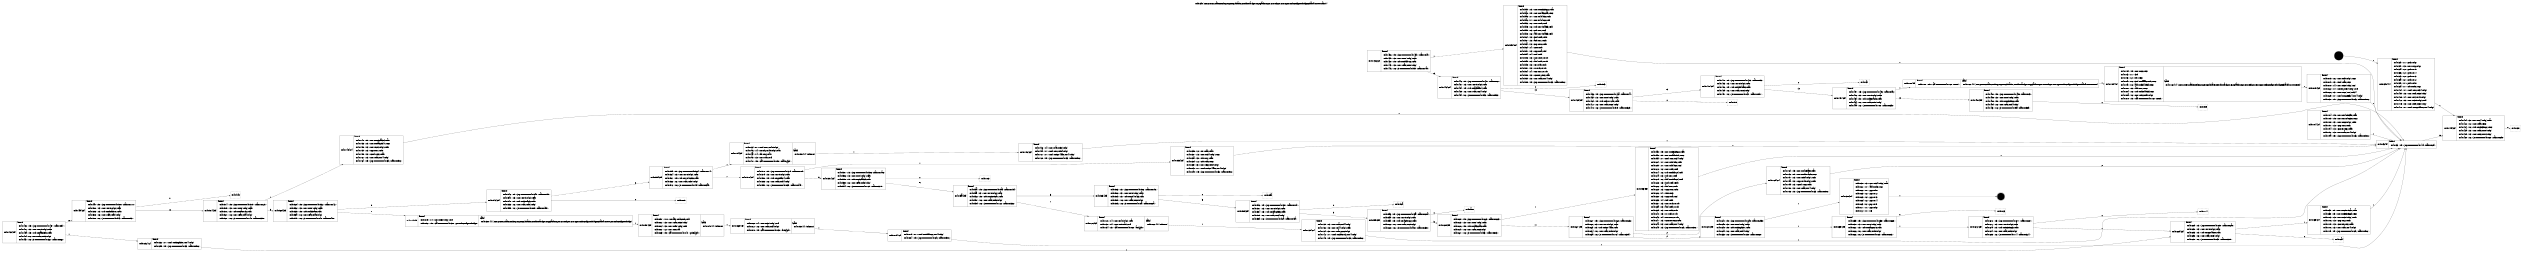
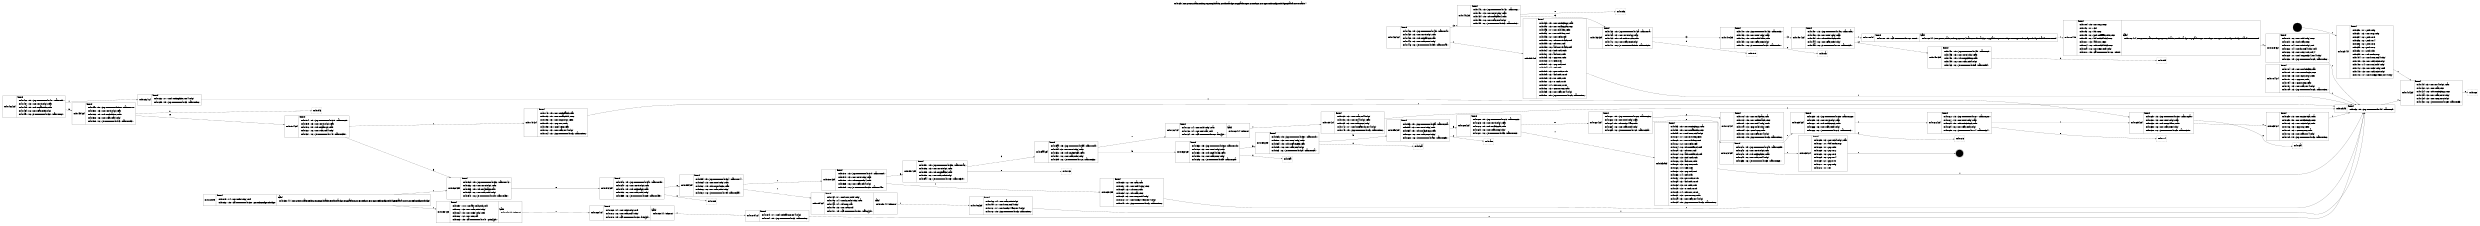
(2440, 136) -> (2398, 100)
(2115, 166) -> none
(371, 214) -> (420, 193)
